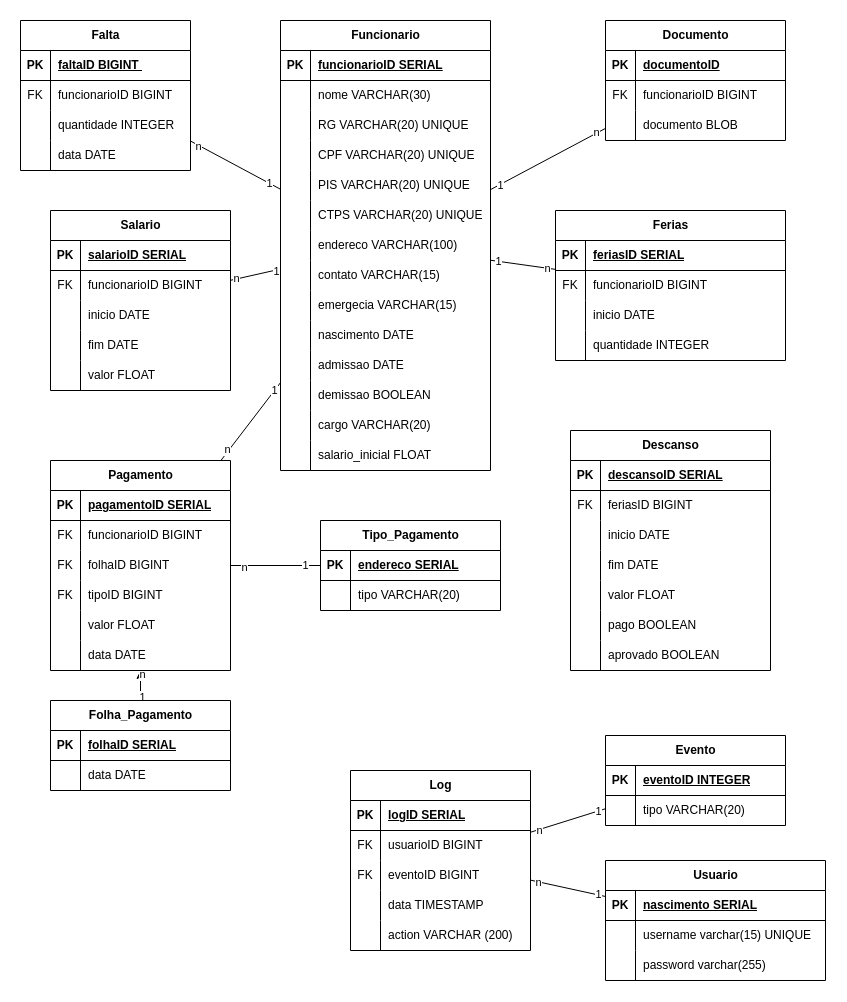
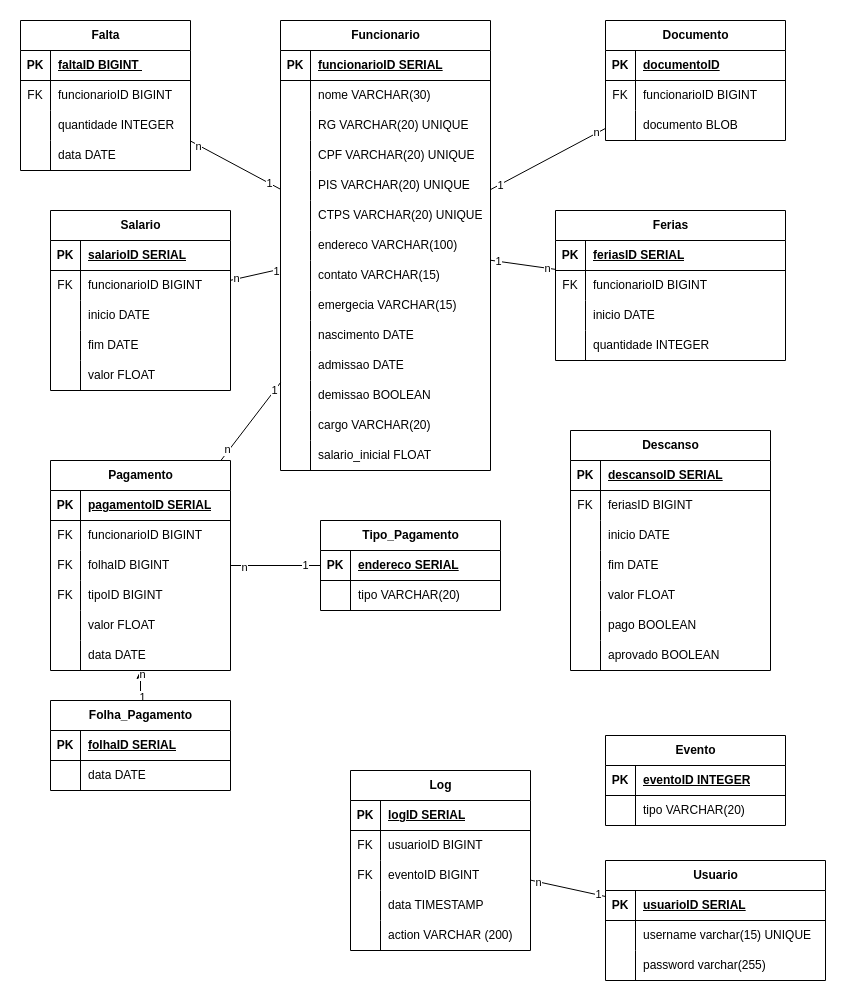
(568, 821) -> none
(698, 906) -> (694, 906)
